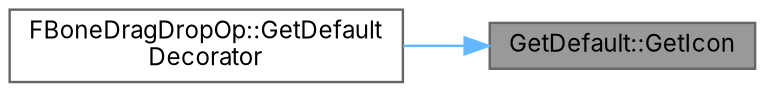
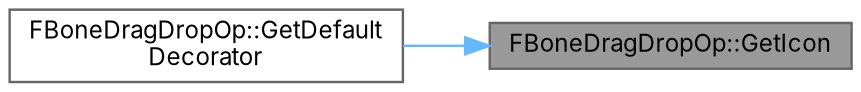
(622, 46) -> (671, 46)
